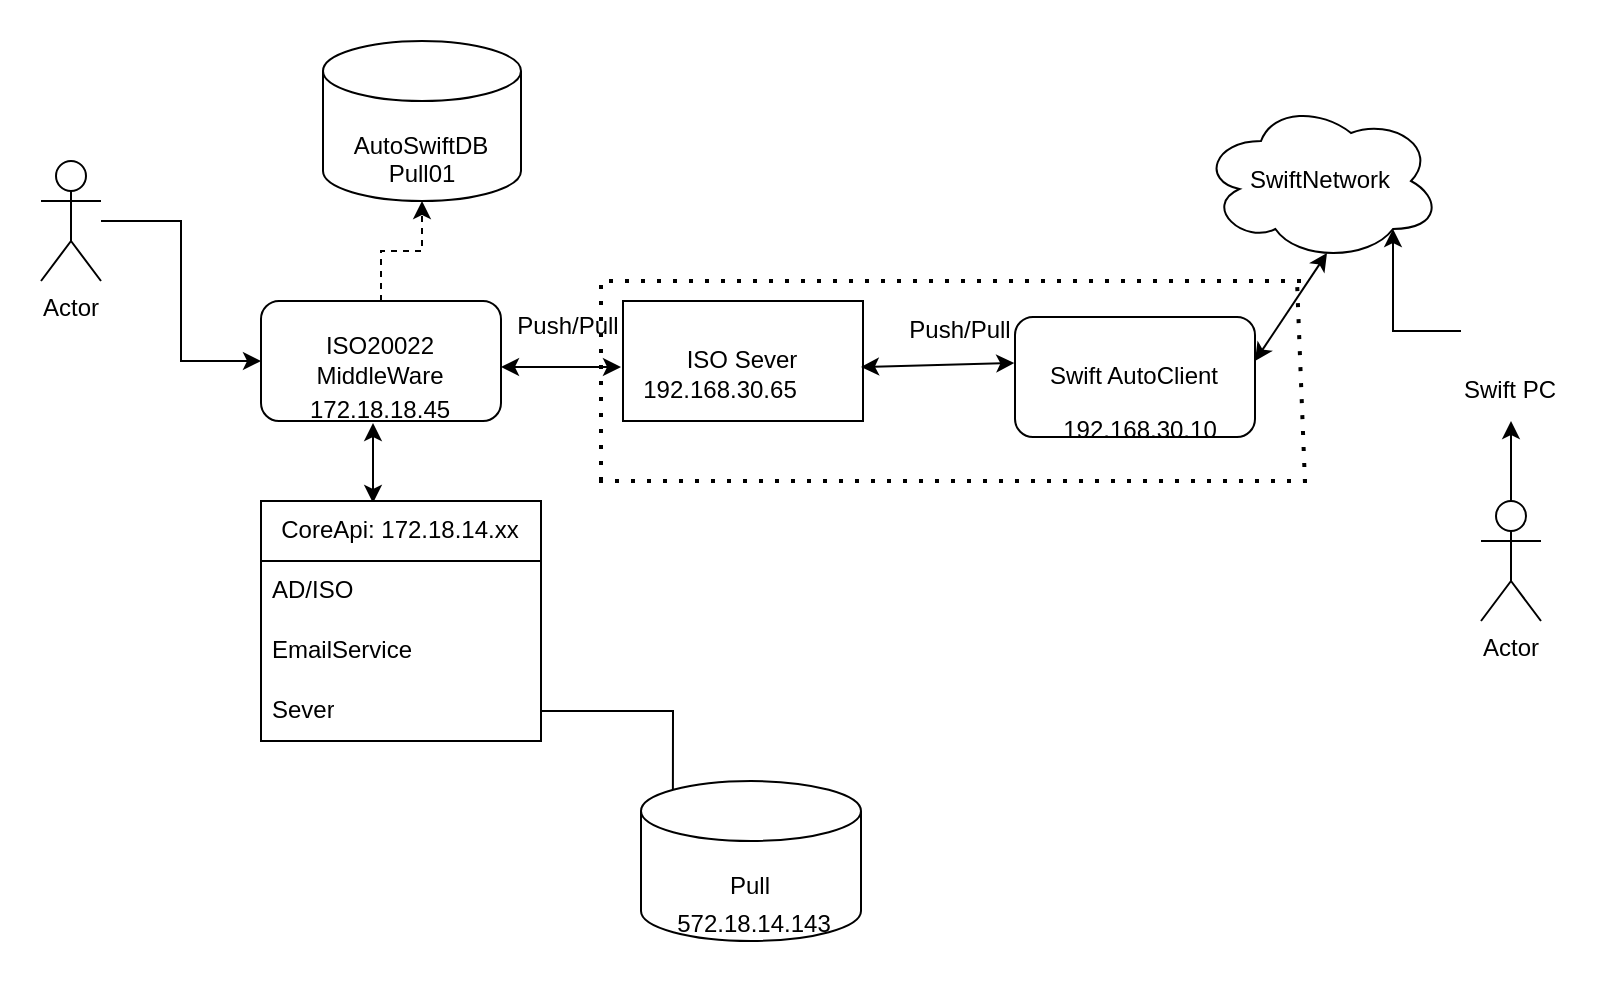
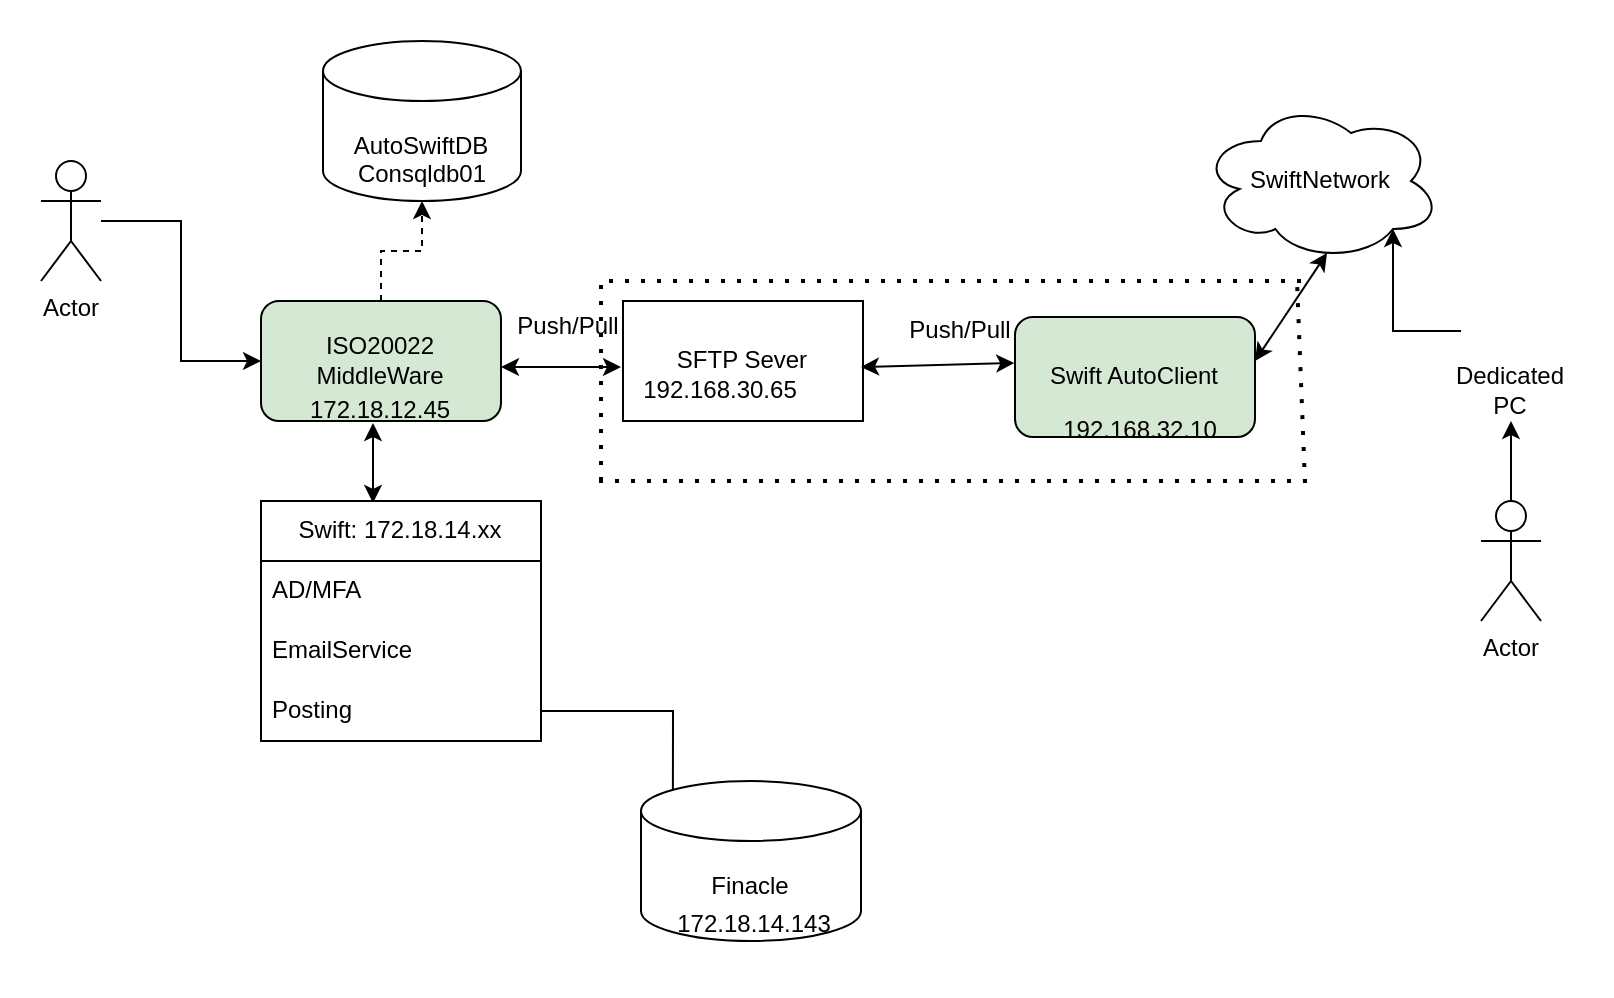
(423, 175) -> (423, 175)
(381, 361) -> (381, 361)
(743, 361) -> (743, 361)
(1135, 377) -> (1135, 377)
(1511, 391) -> (1511, 391)
(381, 411) -> (381, 411)
(1141, 431) -> (1141, 431)
(401, 531) -> (401, 531)
(313, 591) -> (313, 591)
(307, 711) -> (317, 711)
(751, 887) -> (751, 887)
(755, 925) -> (755, 925)
